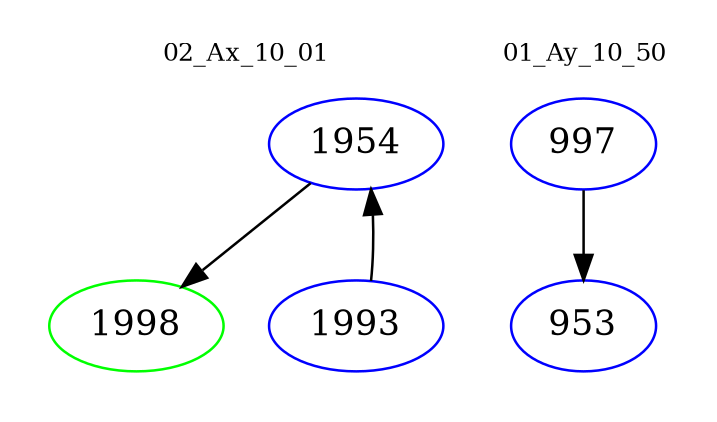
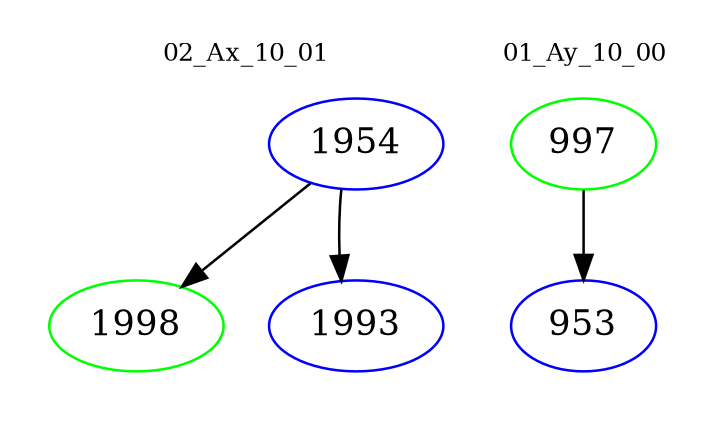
(585, 54) -> (585, 54)
(584, 144) -> (584, 144)
(373, 248) -> (339, 222)
